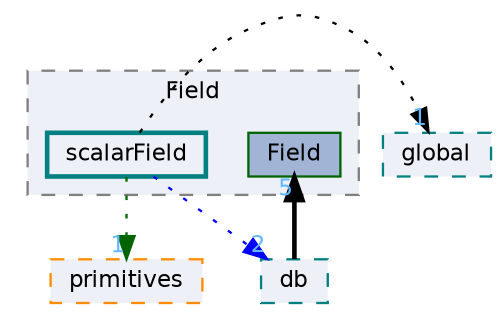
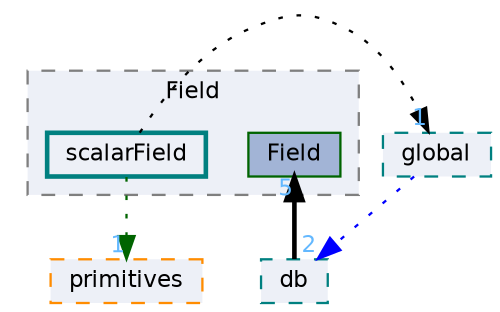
(200, 211) -> (375, 210)
